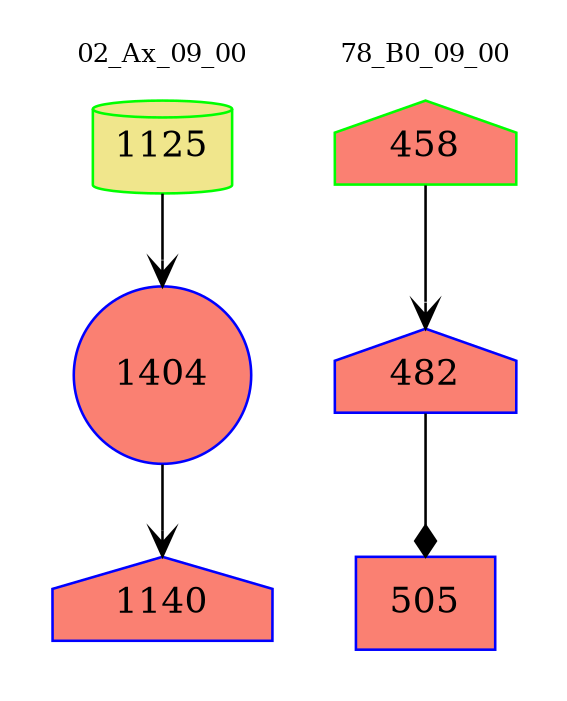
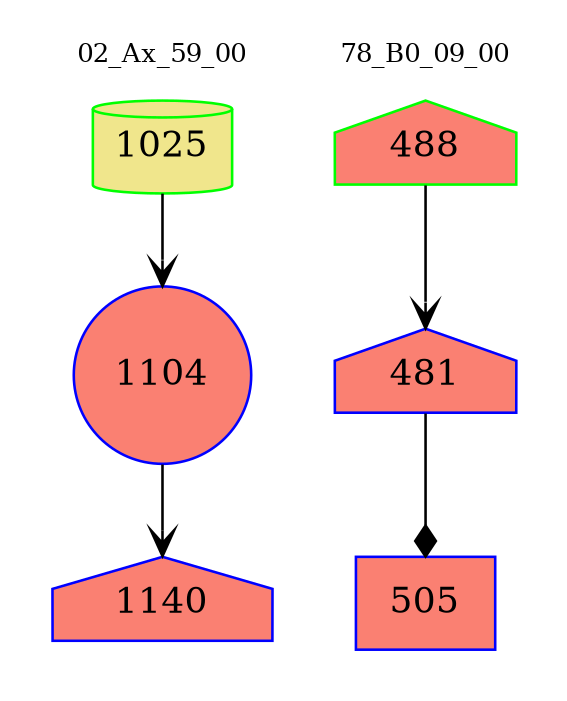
(162, 55) -> (162, 55)
(162, 147) -> (162, 147)
(426, 147) -> (426, 147)
(162, 375) -> (162, 375)
(426, 375) -> (426, 375)
